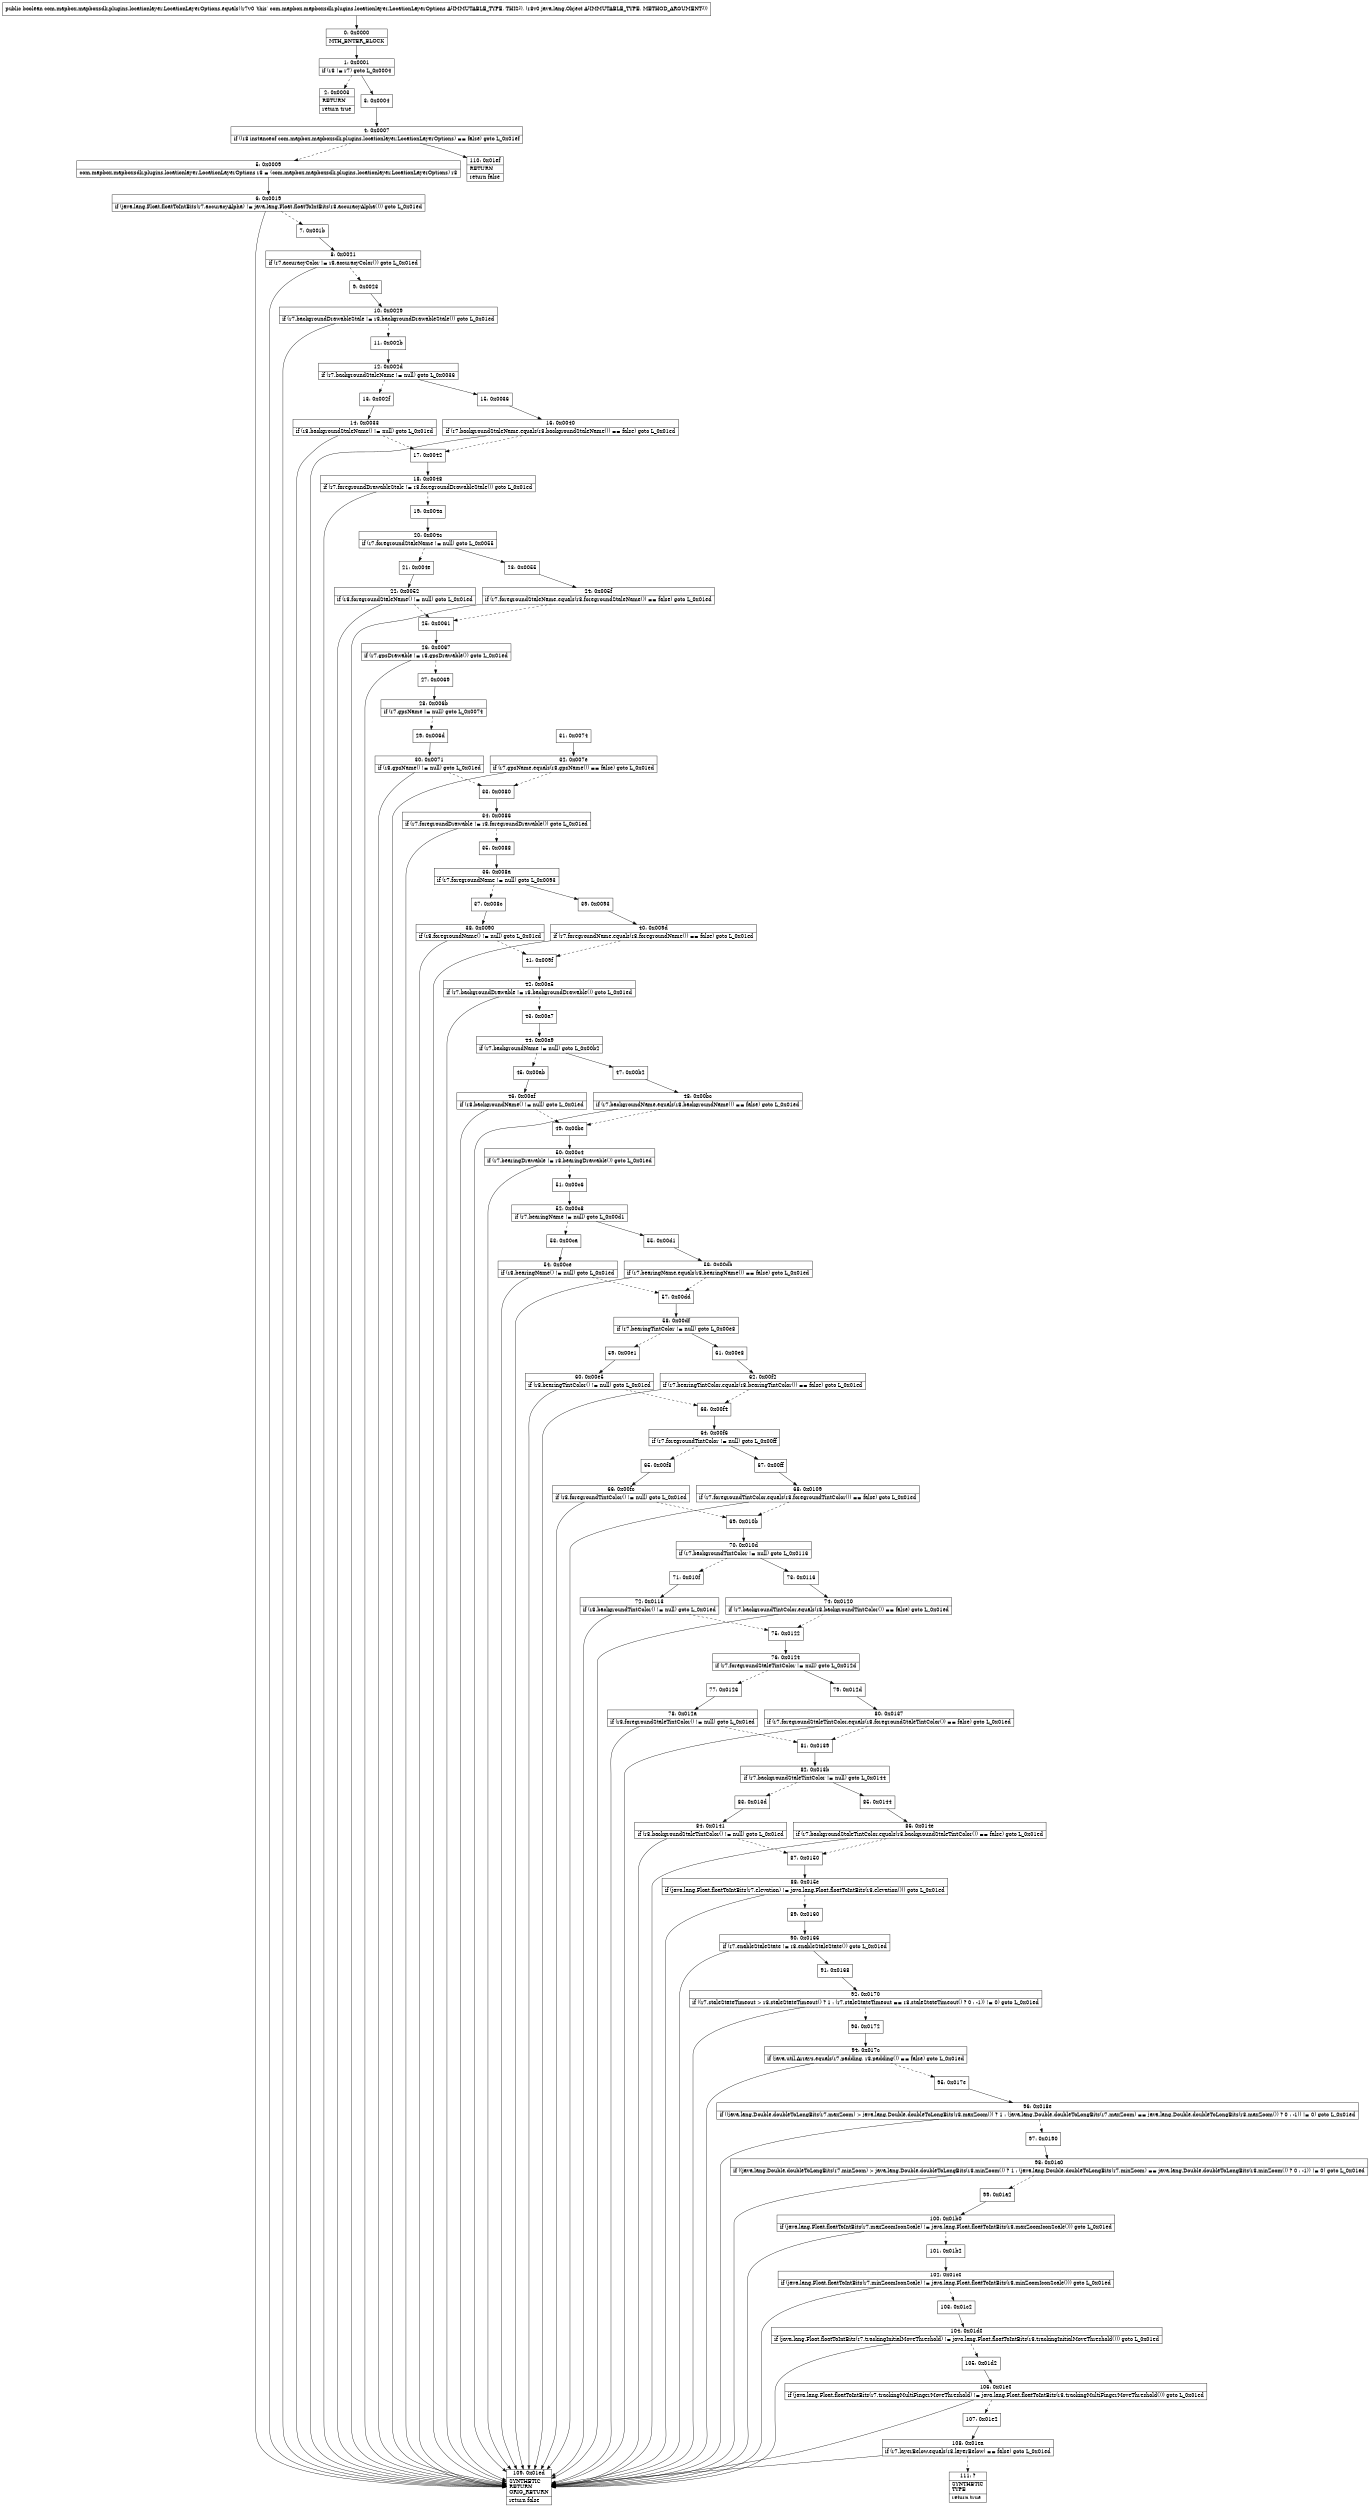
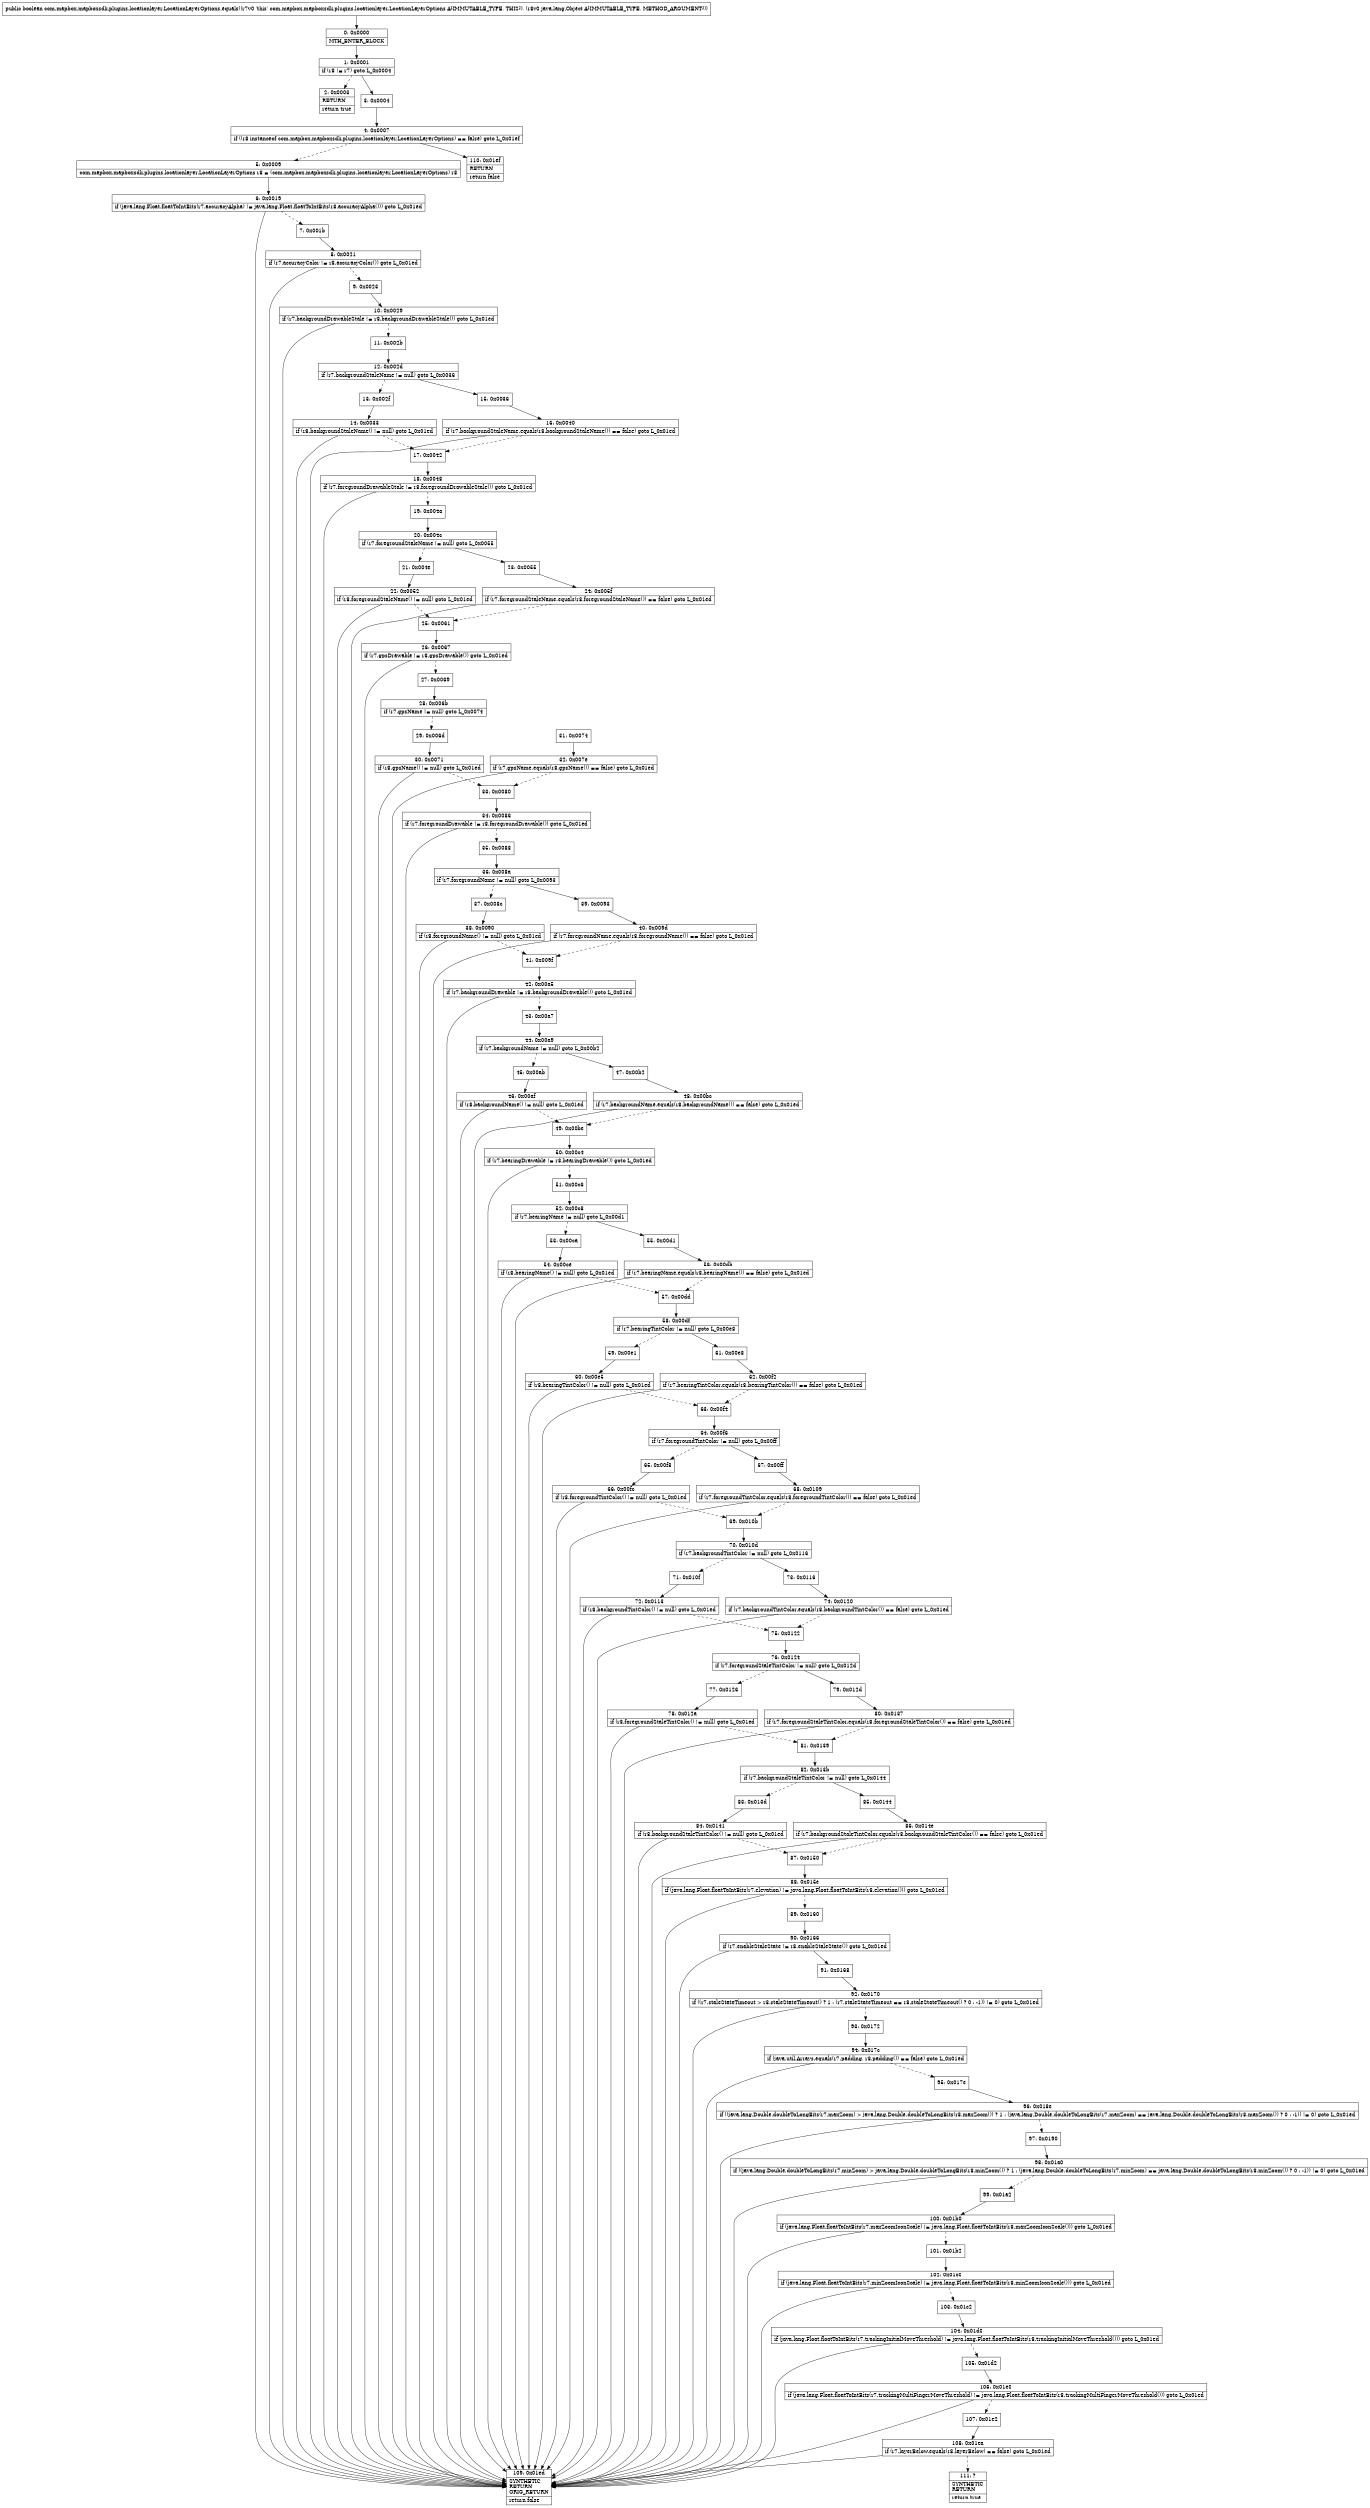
(959, 2490) -> (964, 2490)
